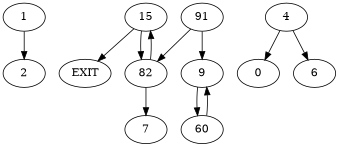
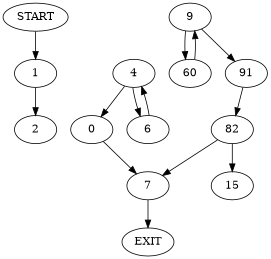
none -> (36, 17)
(141, 41) -> none
(202, 41) -> (215, 42)
(119, 42) -> (148, 210)
none -> (147, 105)
none -> (117, 155)
